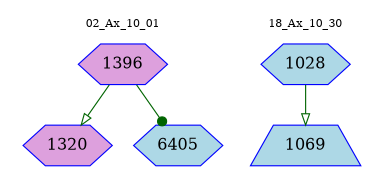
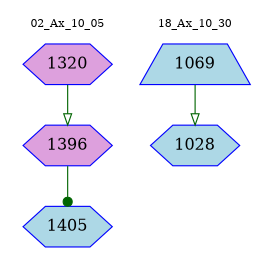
(123, 24) -> (68, 24)
(306, 99) -> (195, 99)
(99, 100) -> (68, 99)
(178, 145) -> (68, 227)
